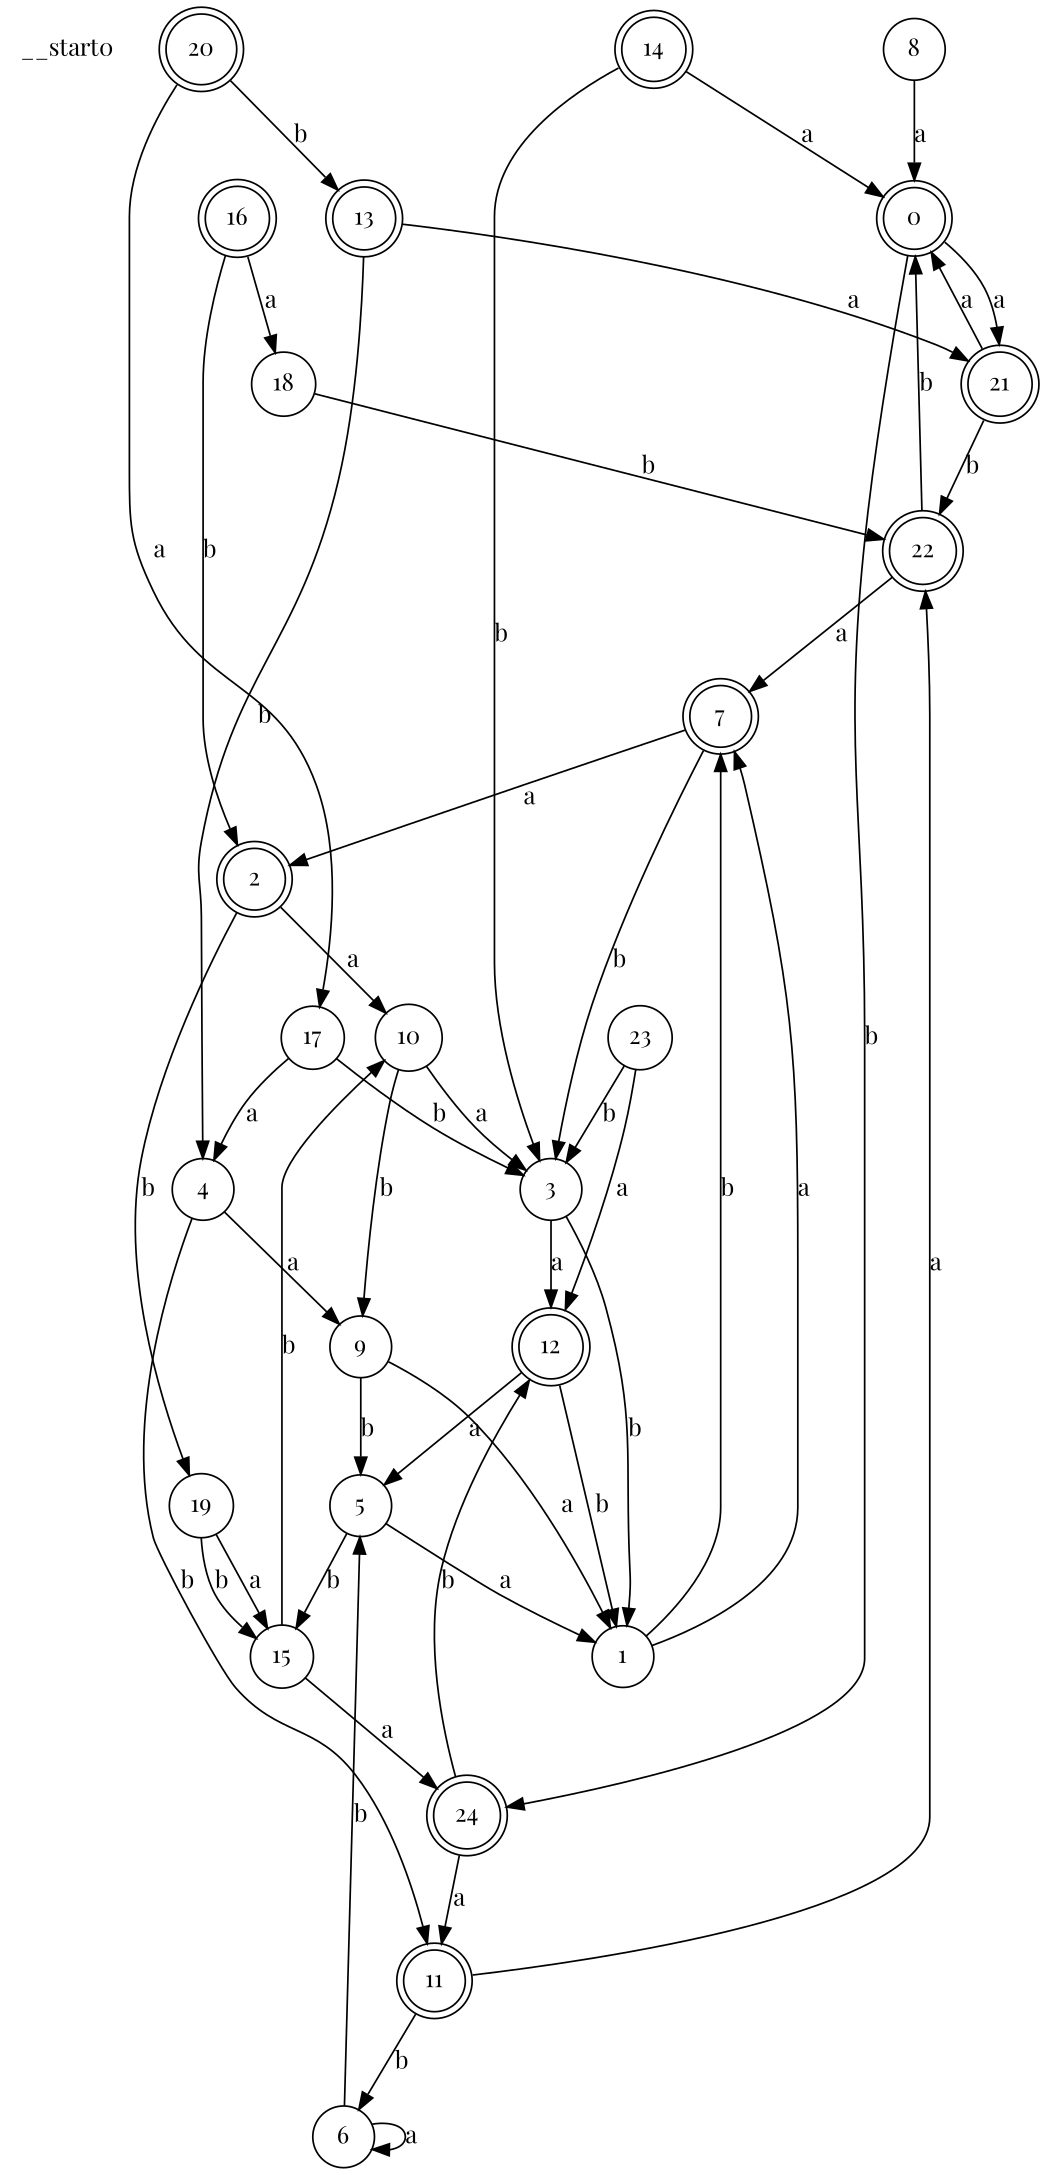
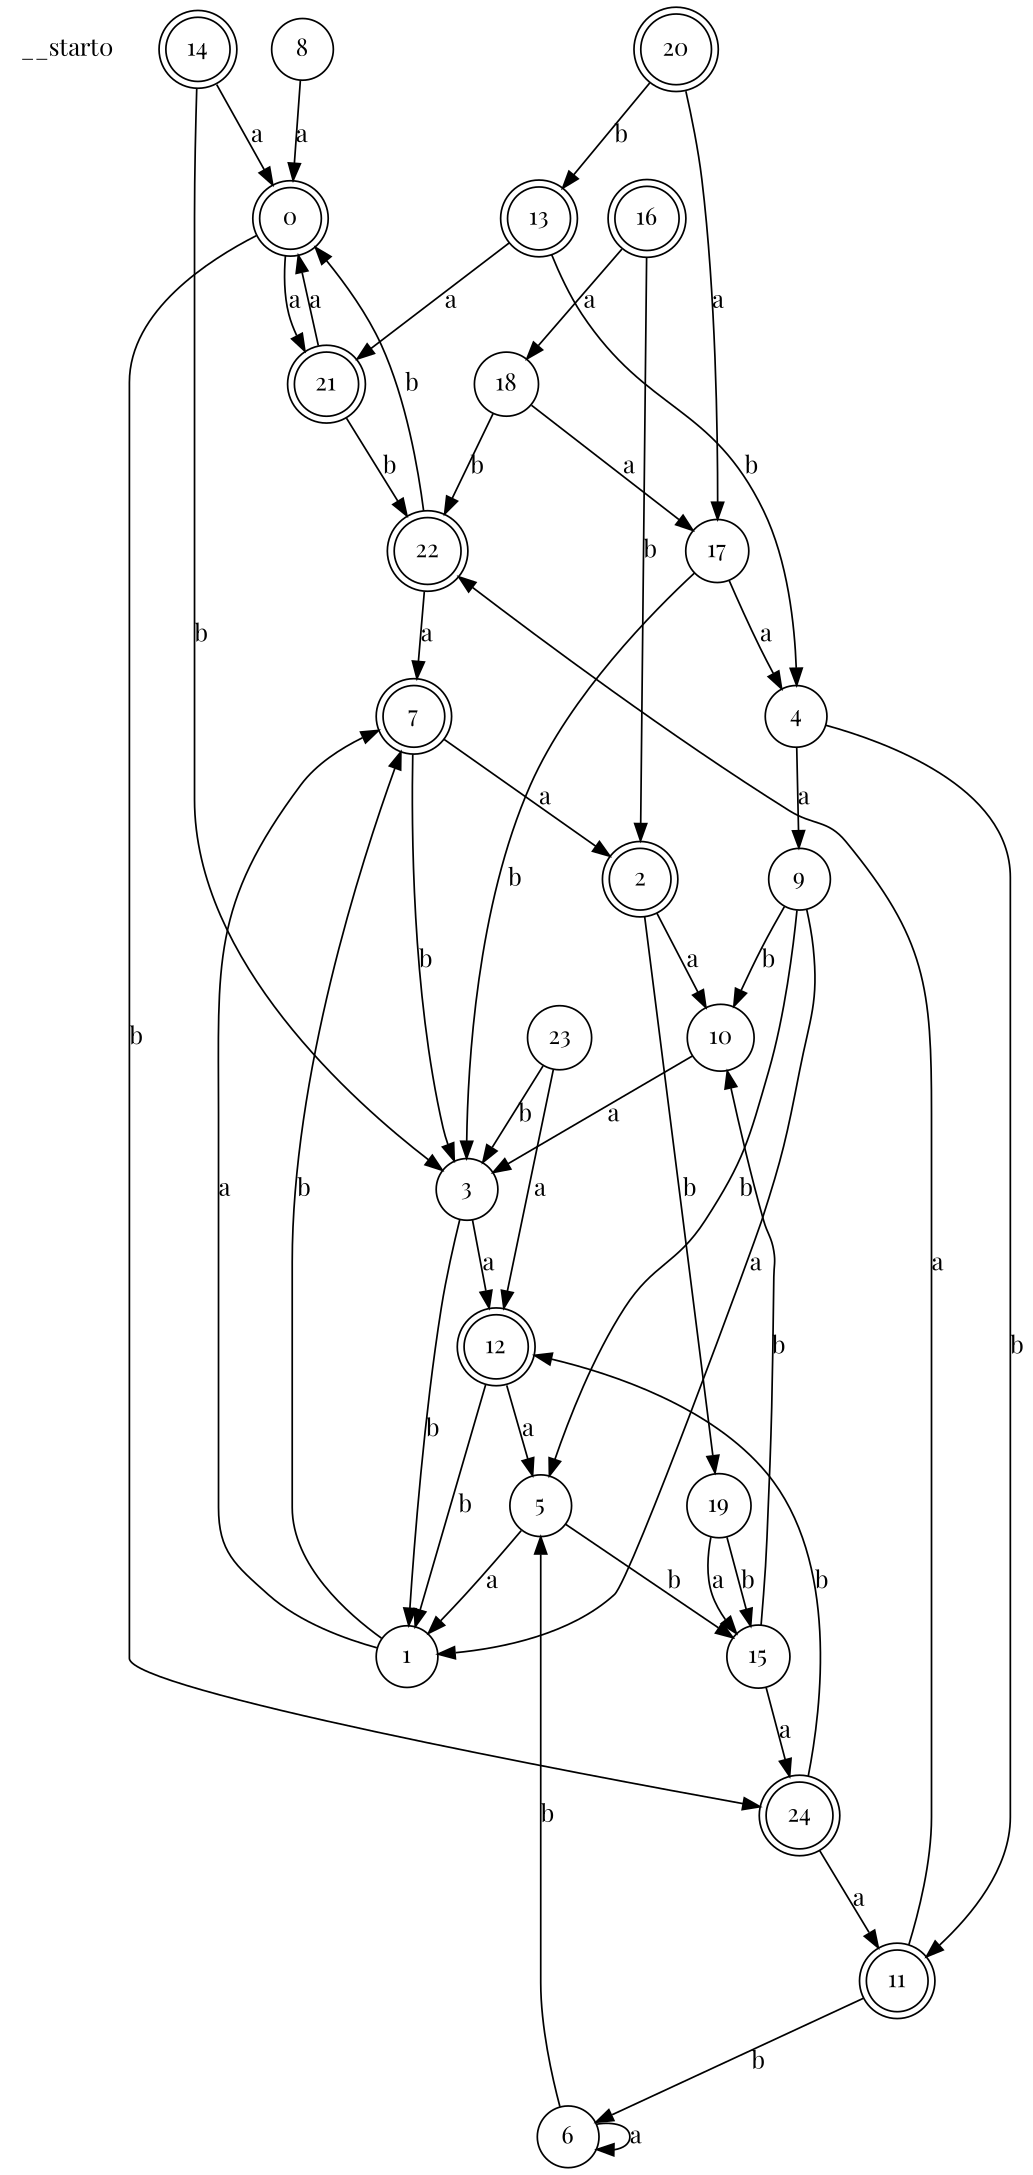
none -> (605, 462)
(376, 1183) -> (762, 948)
